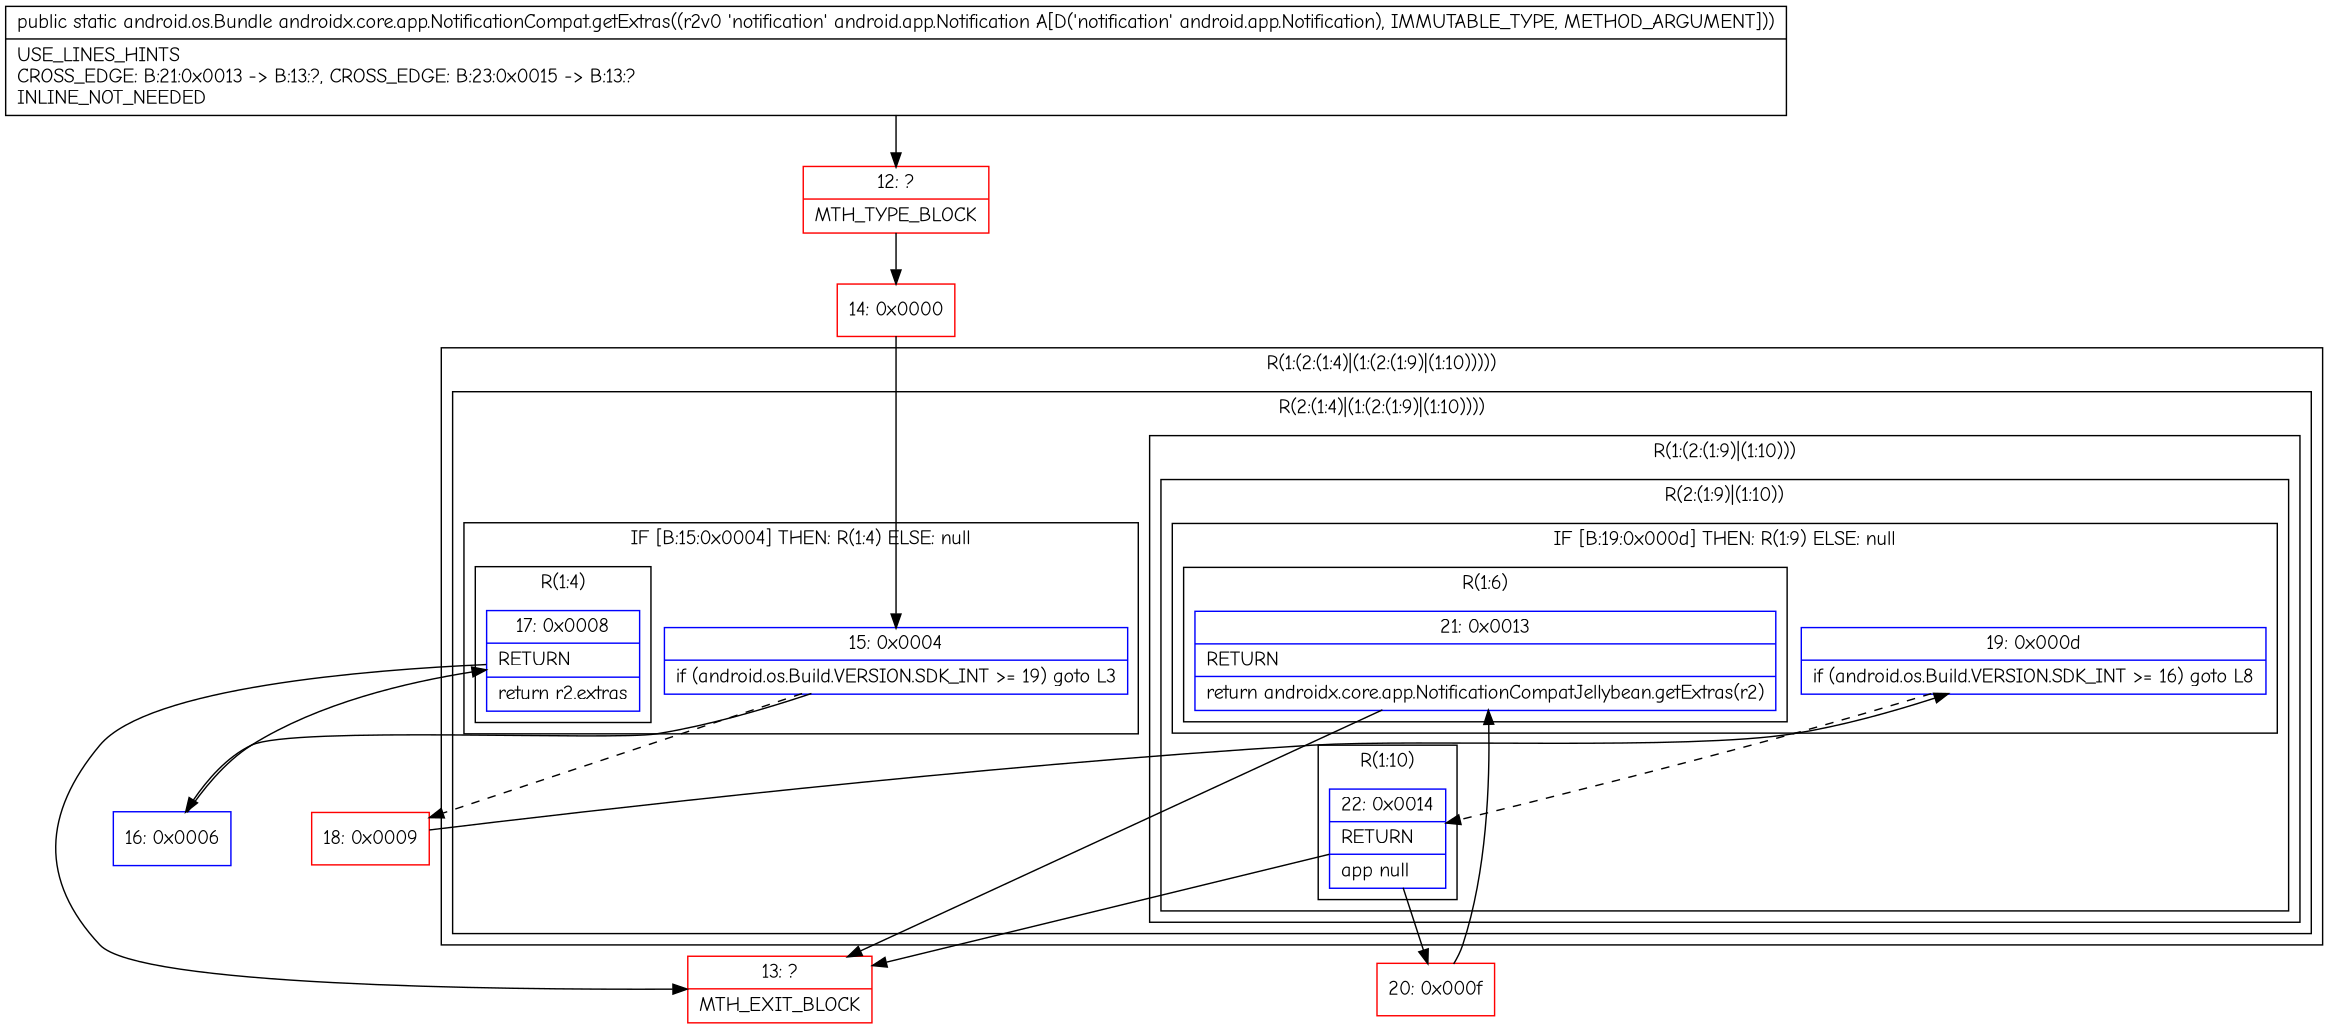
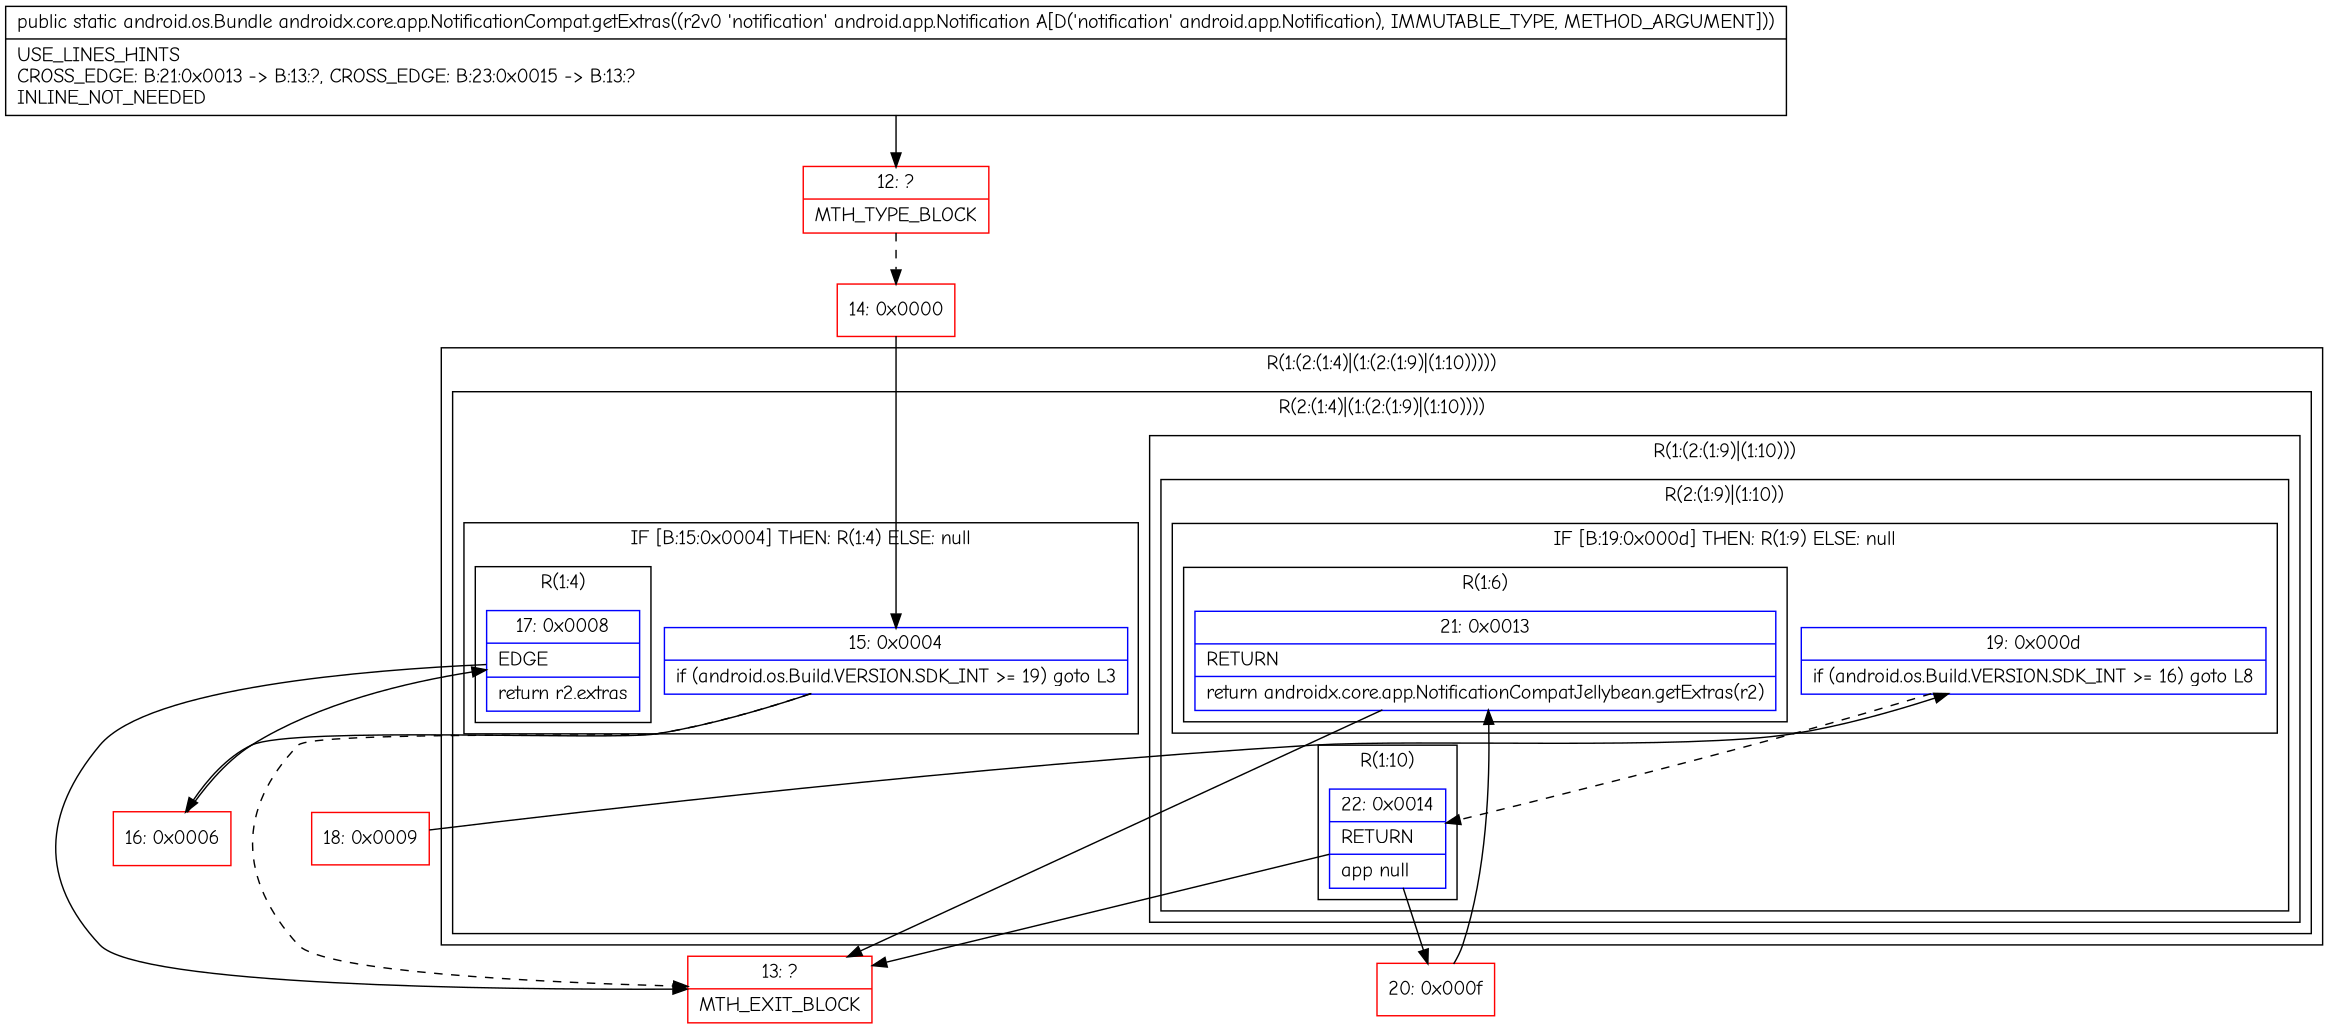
(896, 251) -> (896, 251)
(535, 659) -> (523, 659)
(623, 753) -> (272, 779)
(172, 839) -> (172, 839)
